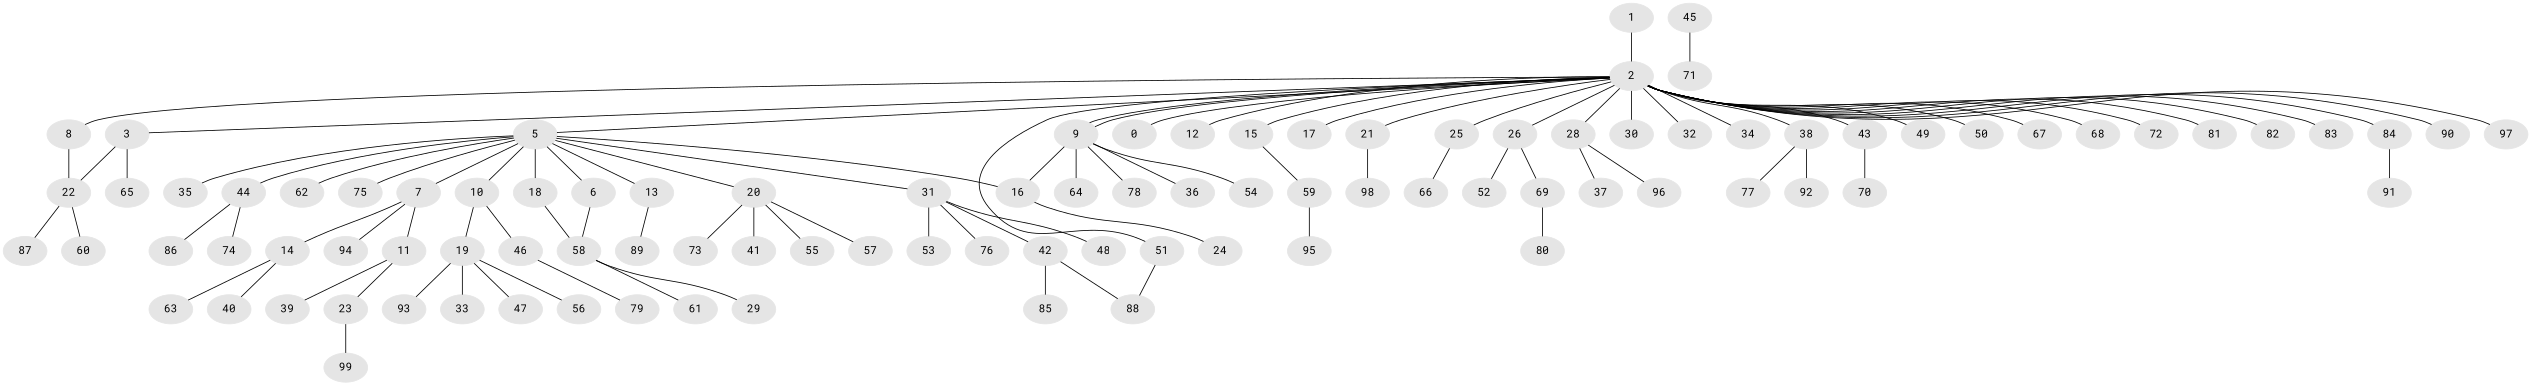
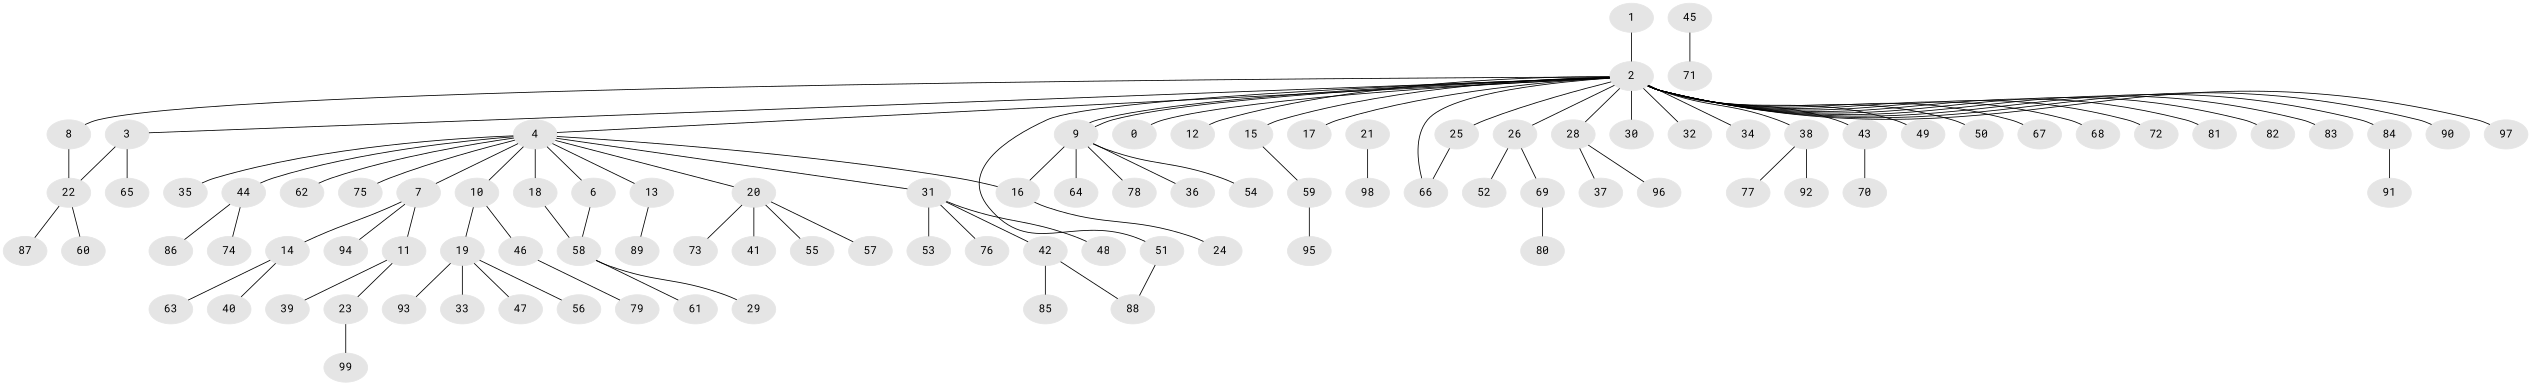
(1497, 97) -> (1486, 95)
(535, 134) -> (535, 134)
